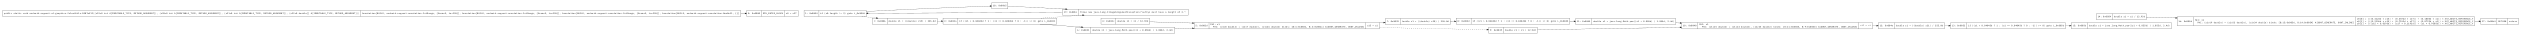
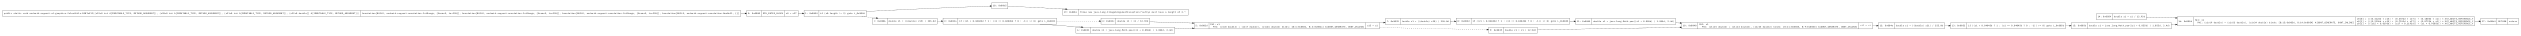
(965, 13) -> (800, 13)
(1062, 17) -> (1078, 21)
none -> (2173, 25)
